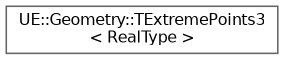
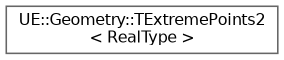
(142, 30) -> (142, 30)
